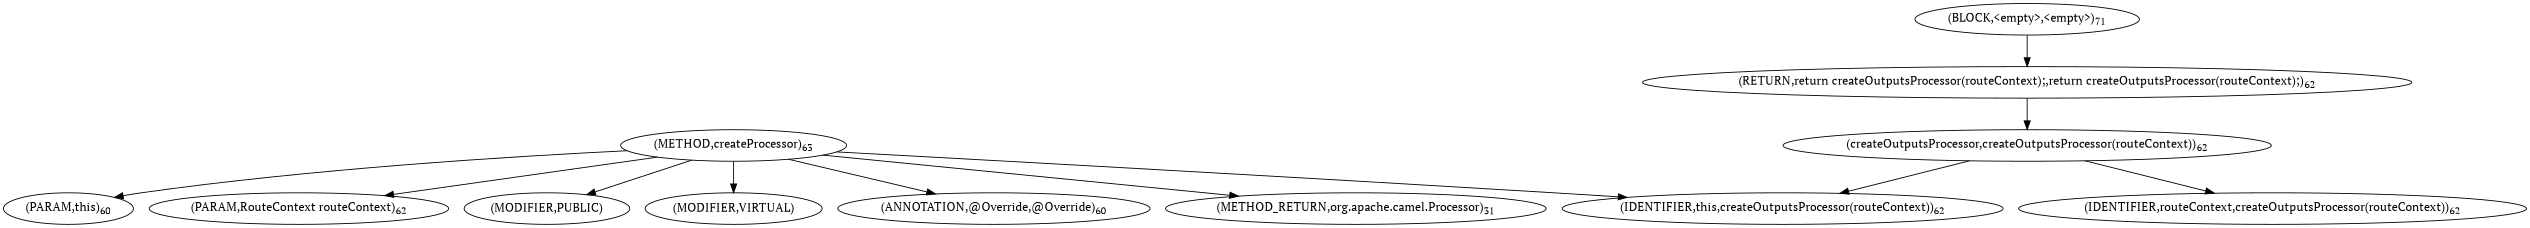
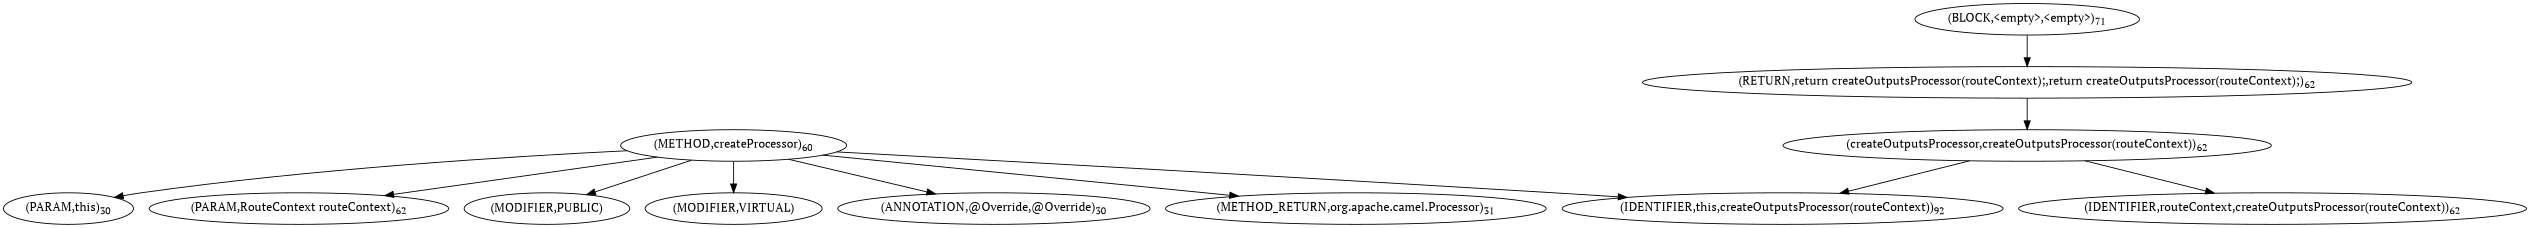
(808, 144) -> (808, 144)
(106, 207) -> (106, 207)
(1101, 207) -> (1101, 207)
(1940, 207) -> (1940, 207)
